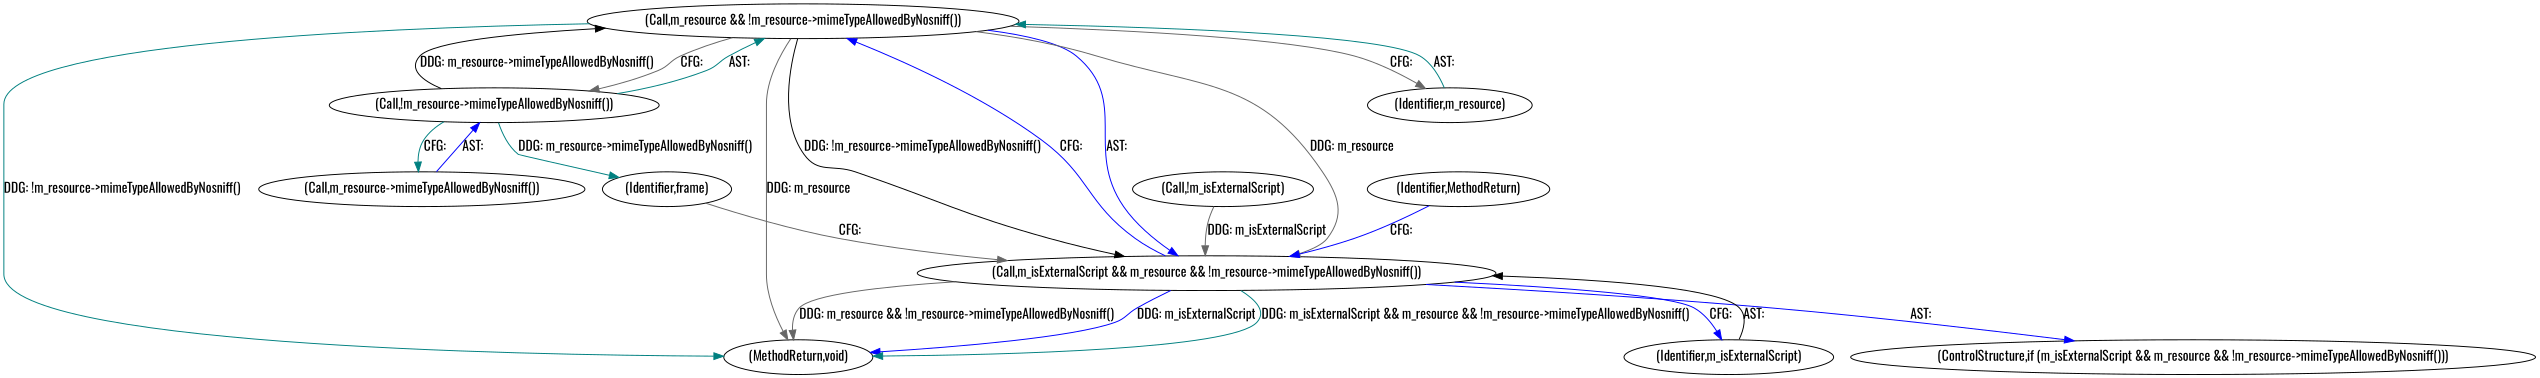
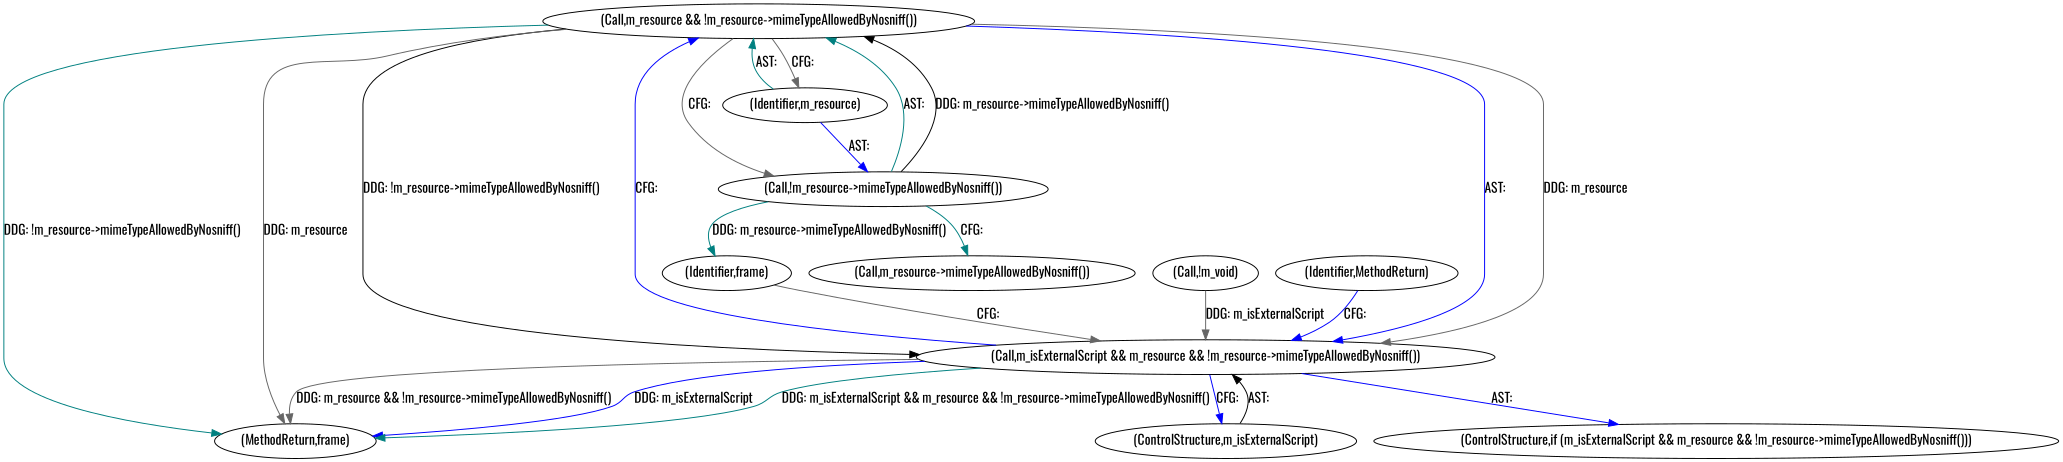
(455, 151) -> (841, 144)
(1223, 189) -> (1206, 273)
(798, 357) -> (295, 441)
(1729, 357) -> (1226, 441)
